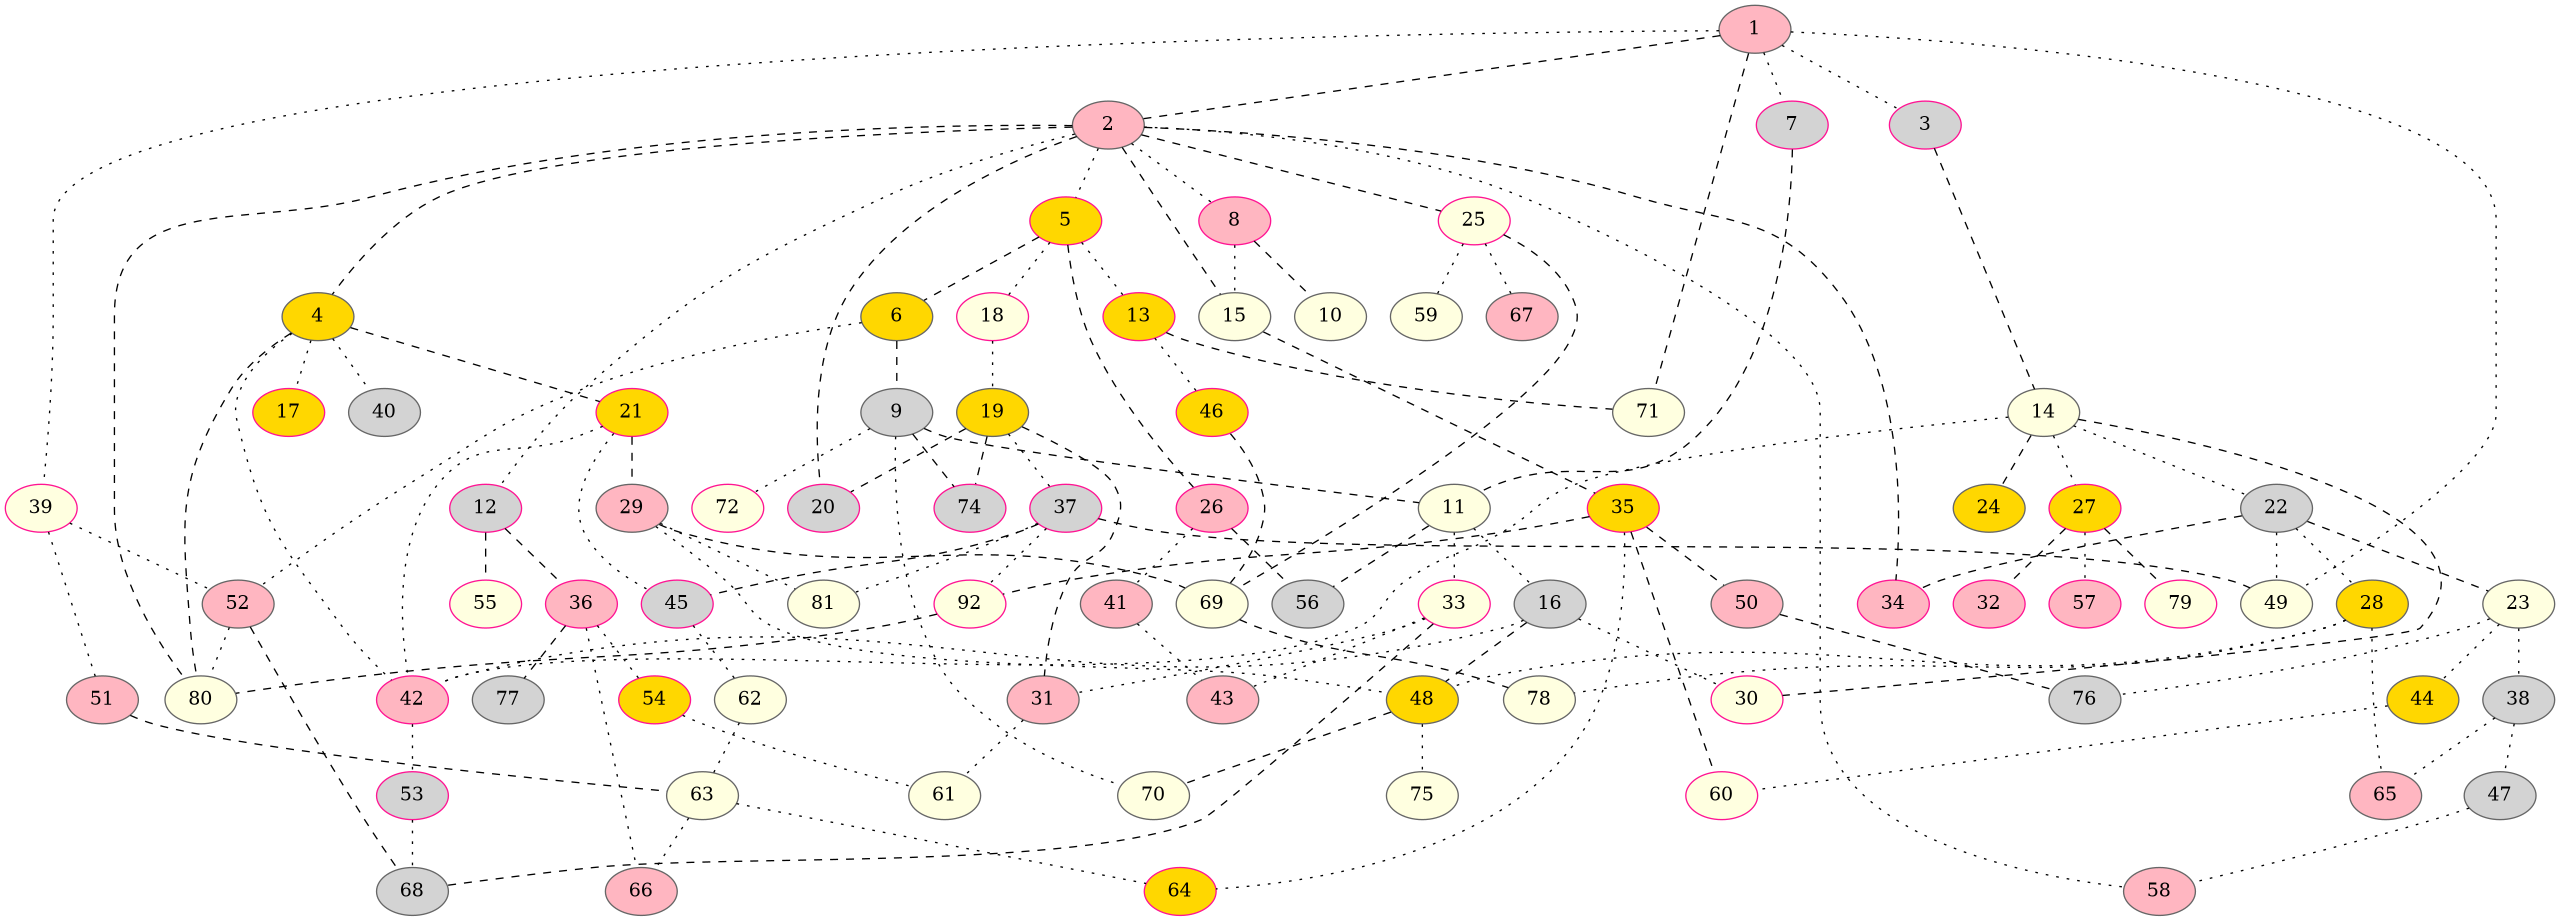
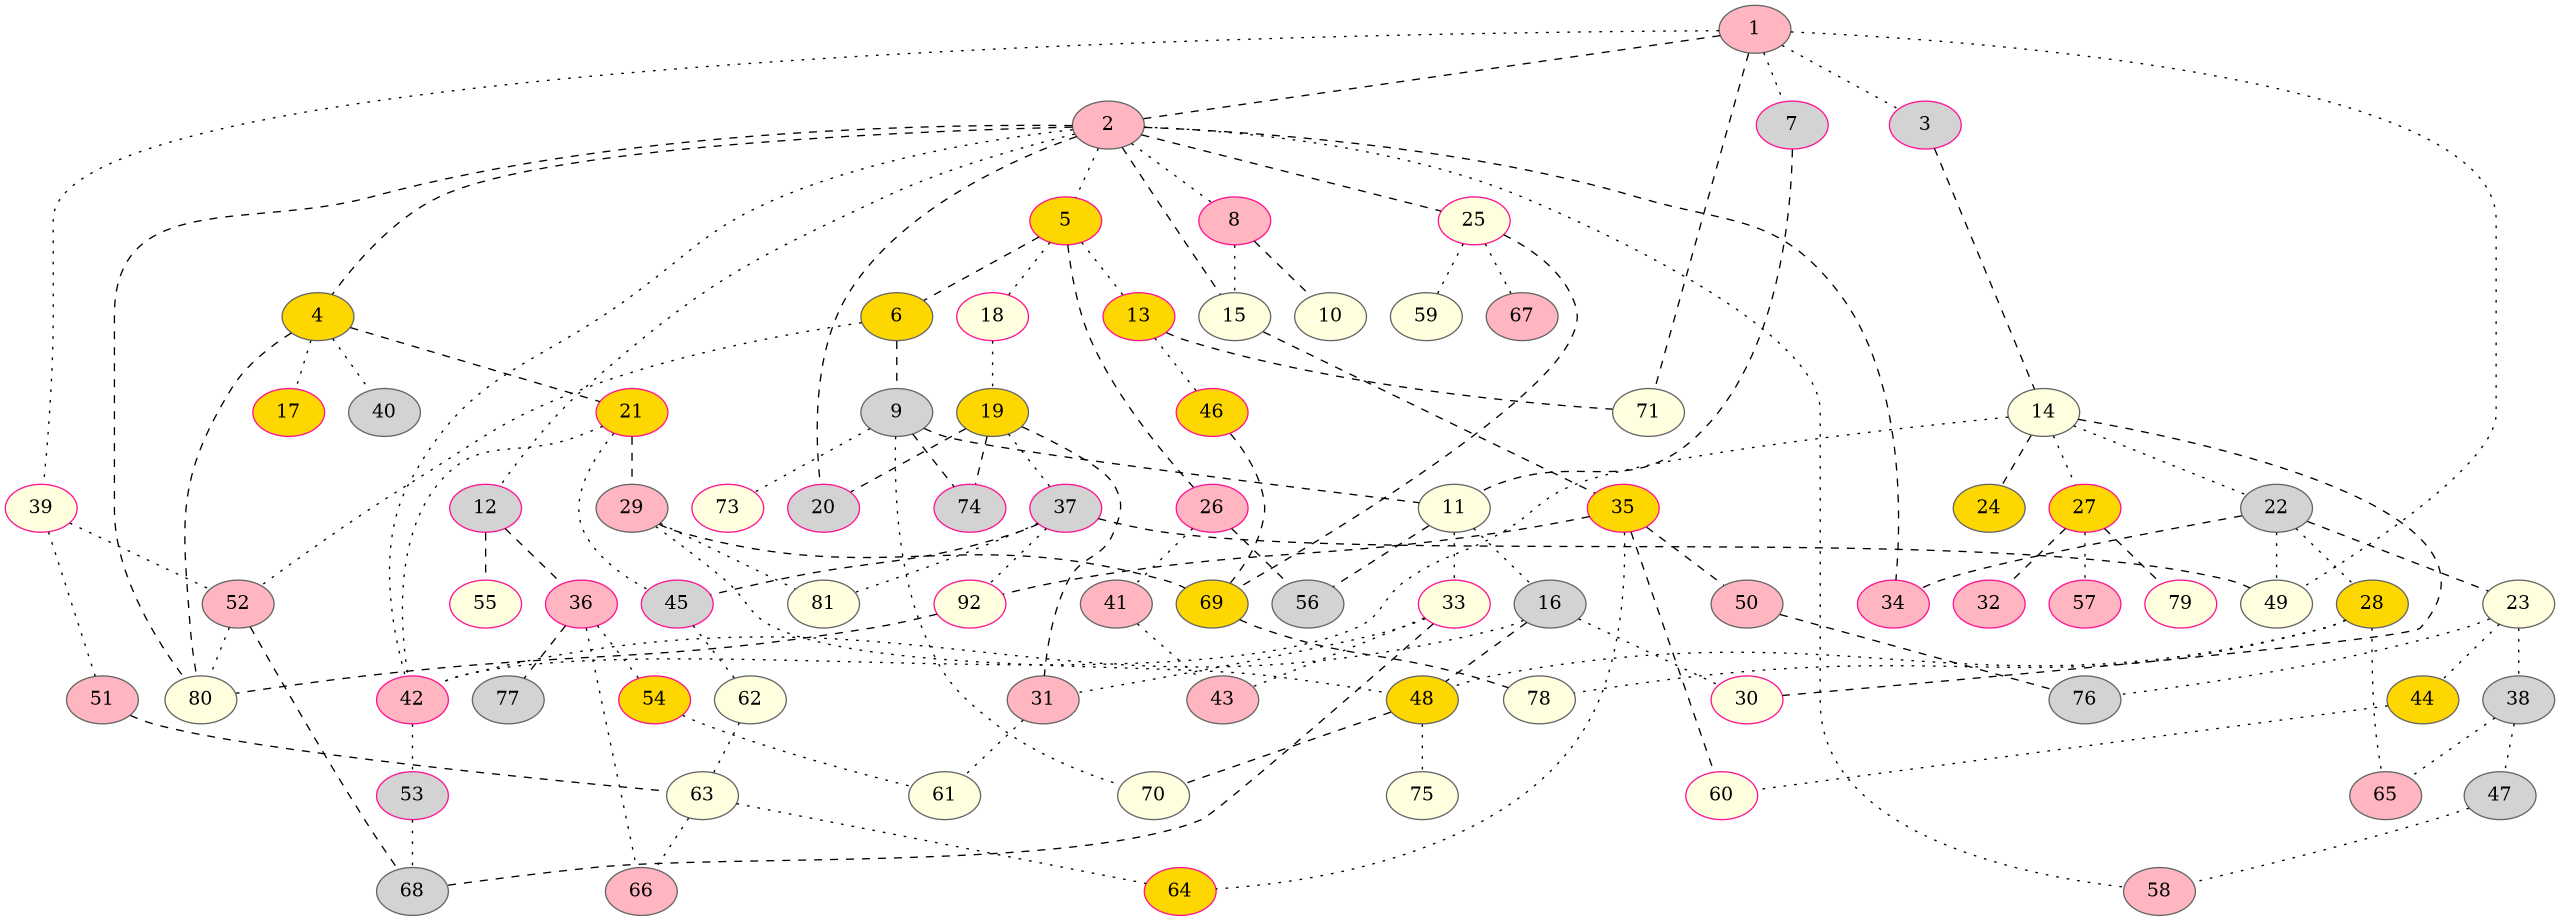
(728, 508) -> (728, 508)
(267, 515) -> (626, 299)
(1212, 604) -> (1212, 604)
